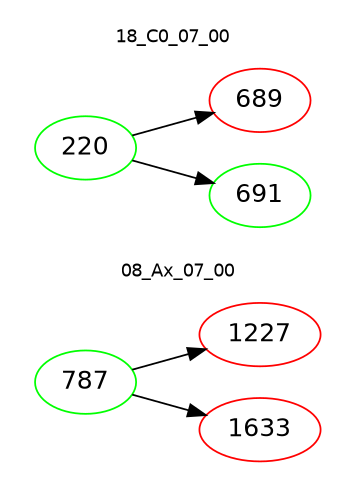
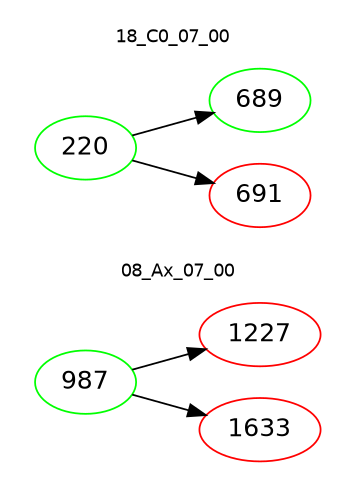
(260, 100) -> (260, 100)
(260, 195) -> (260, 195)
(86, 382) -> (86, 382)
